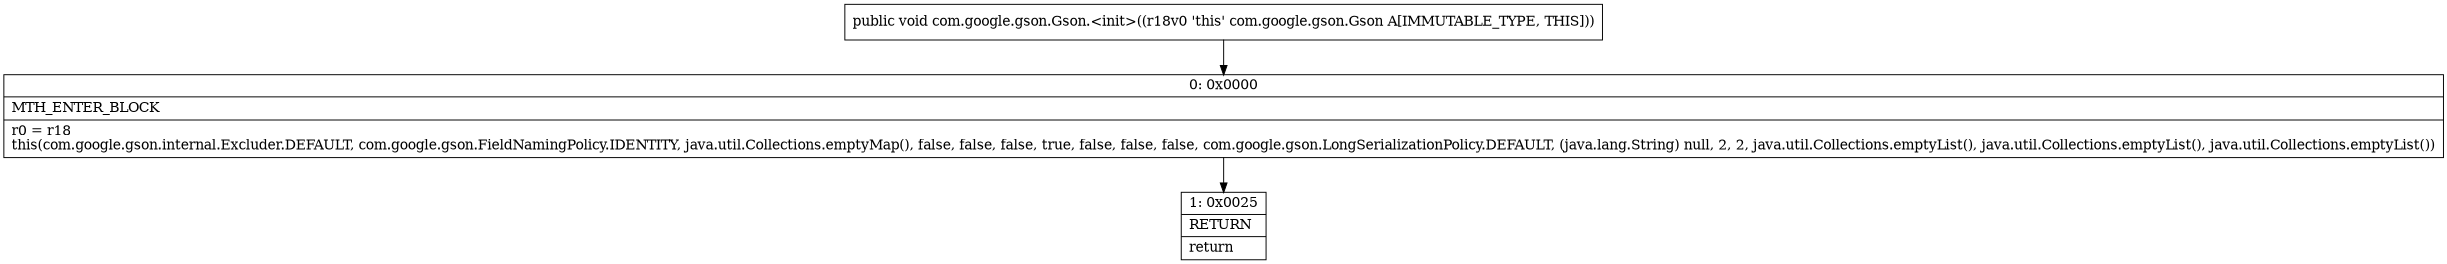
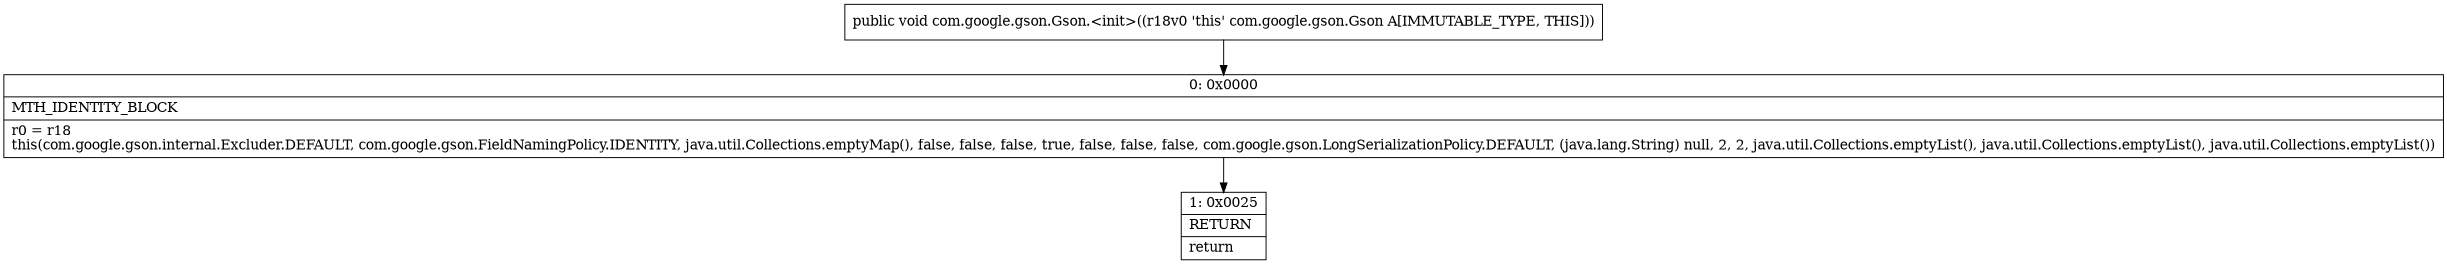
(86, 108) -> (94, 108)
